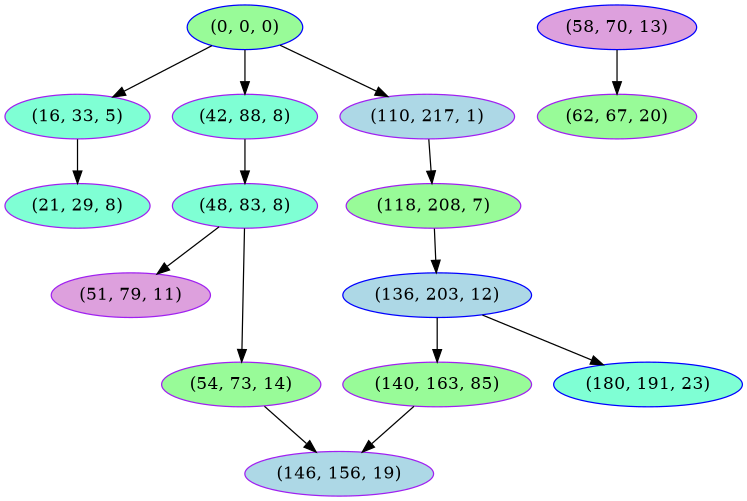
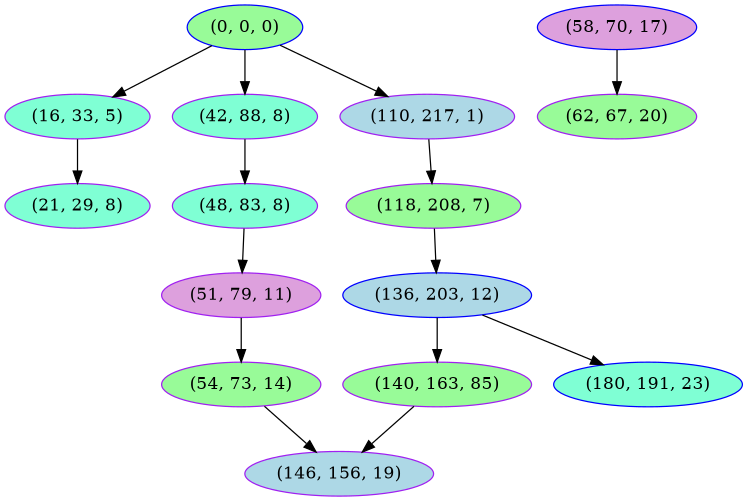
(617, 27) -> (617, 27)
(243, 289) -> (241, 334)
